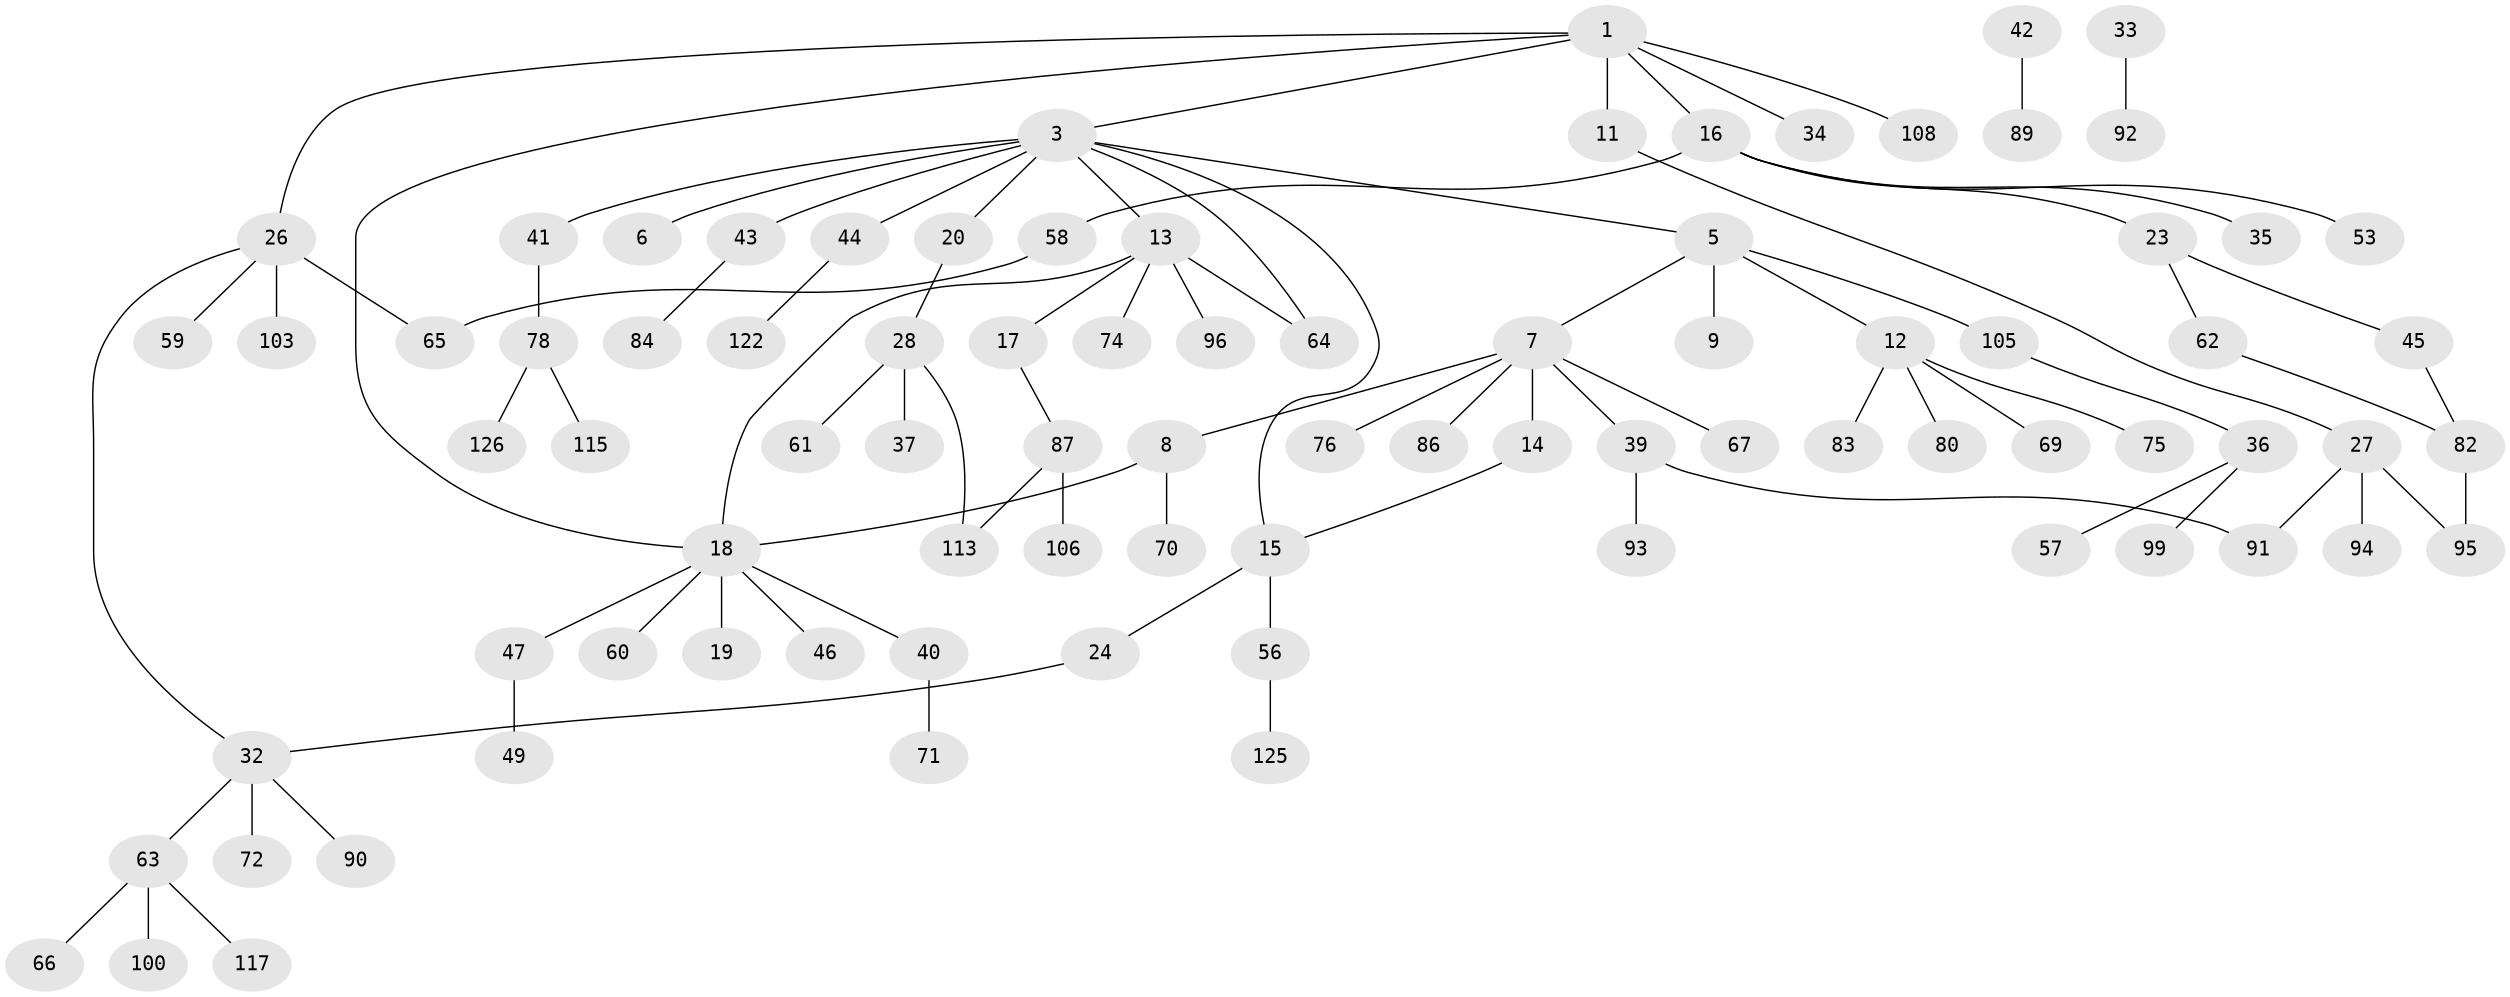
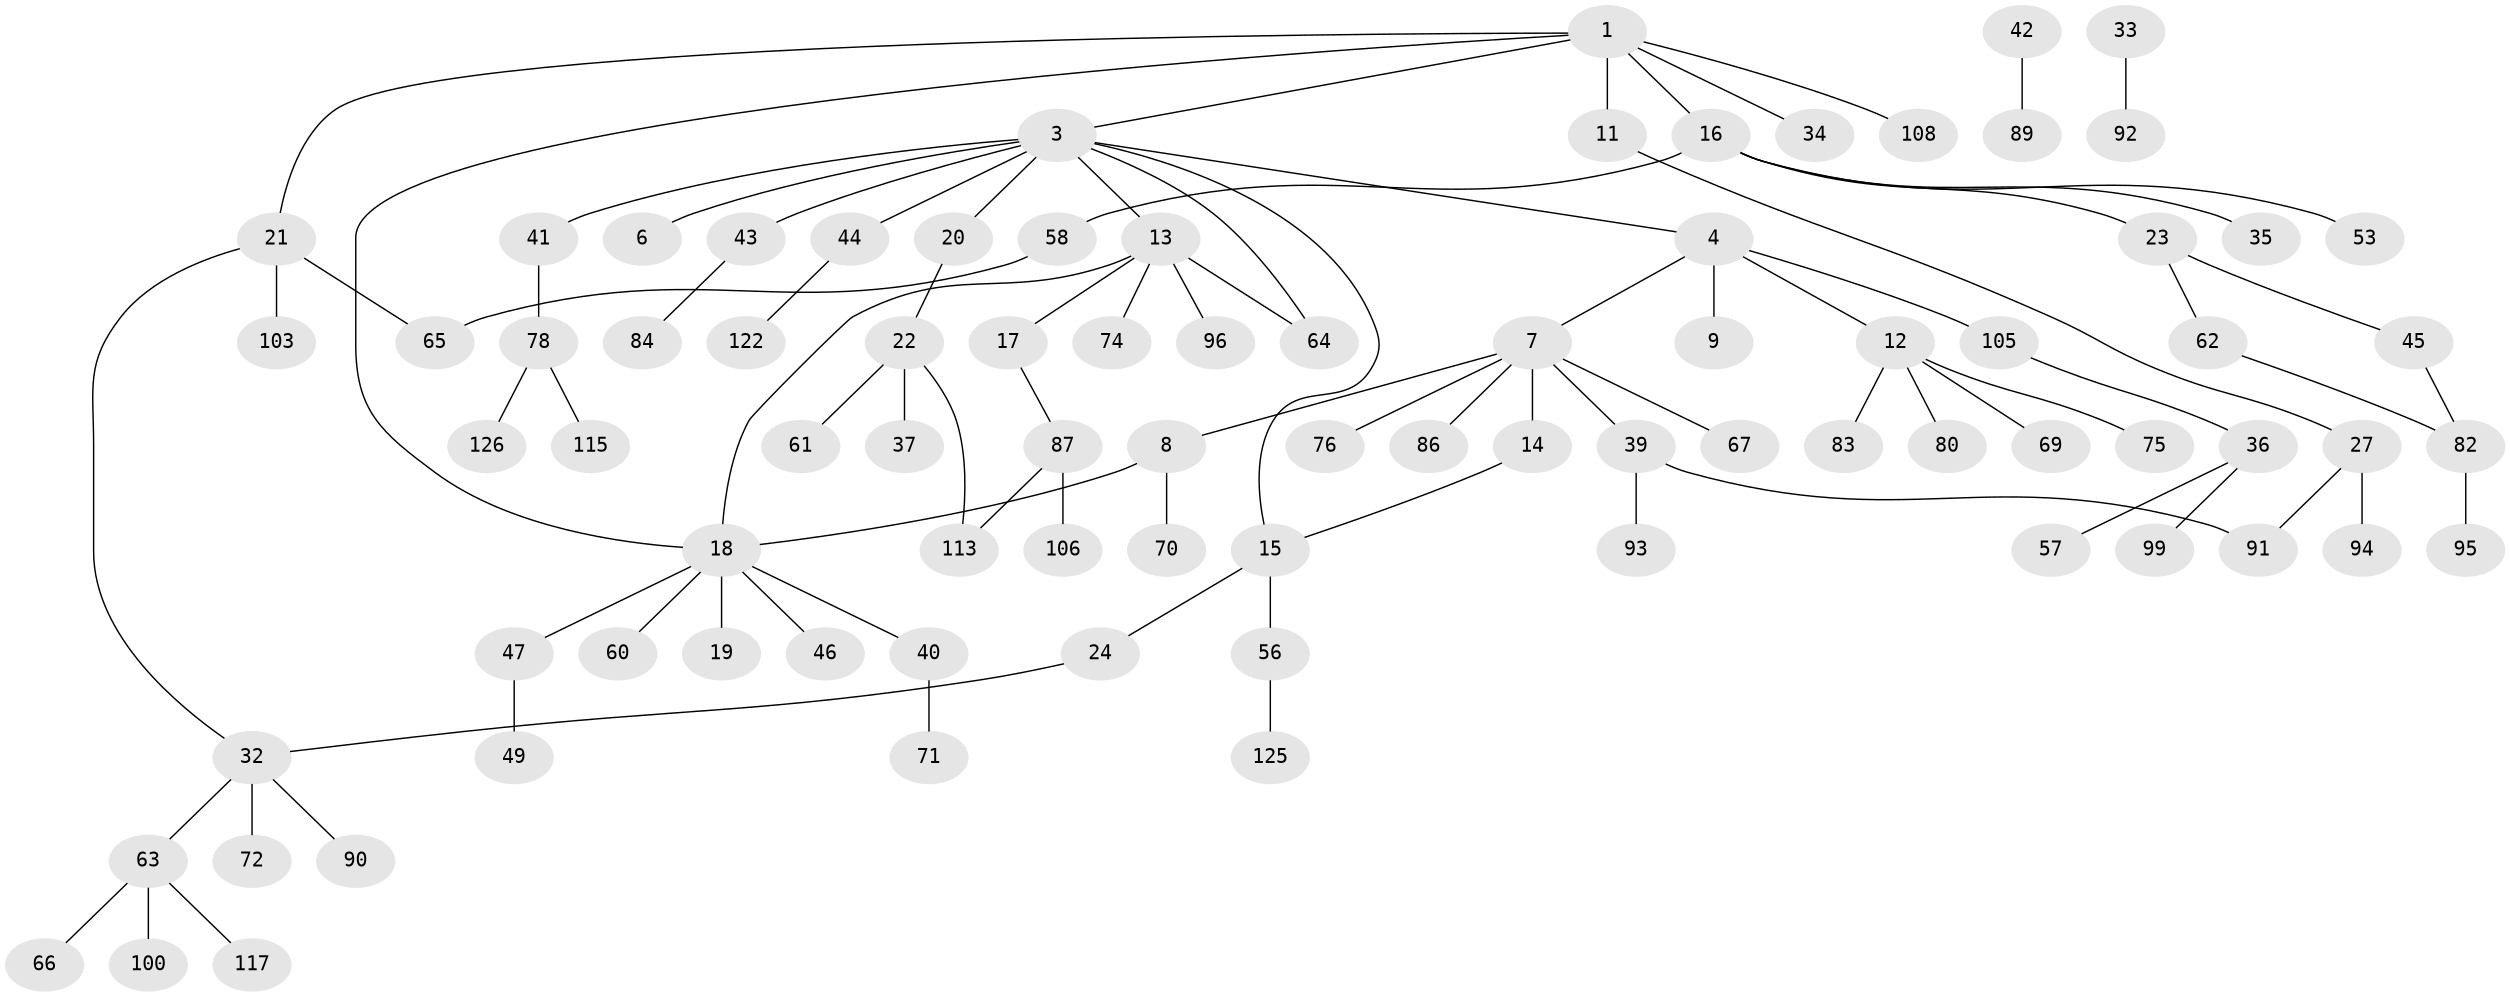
(277, 239) -> (277, 239)
(1714, 239) -> (1714, 239)
(173, 343) -> none
(904, 343) -> (904, 343)
(2414, 498) -> none
